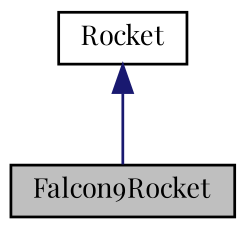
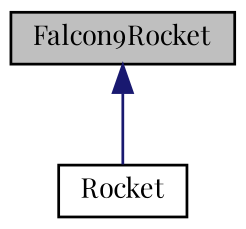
(123, 129) -> (123, 129)
